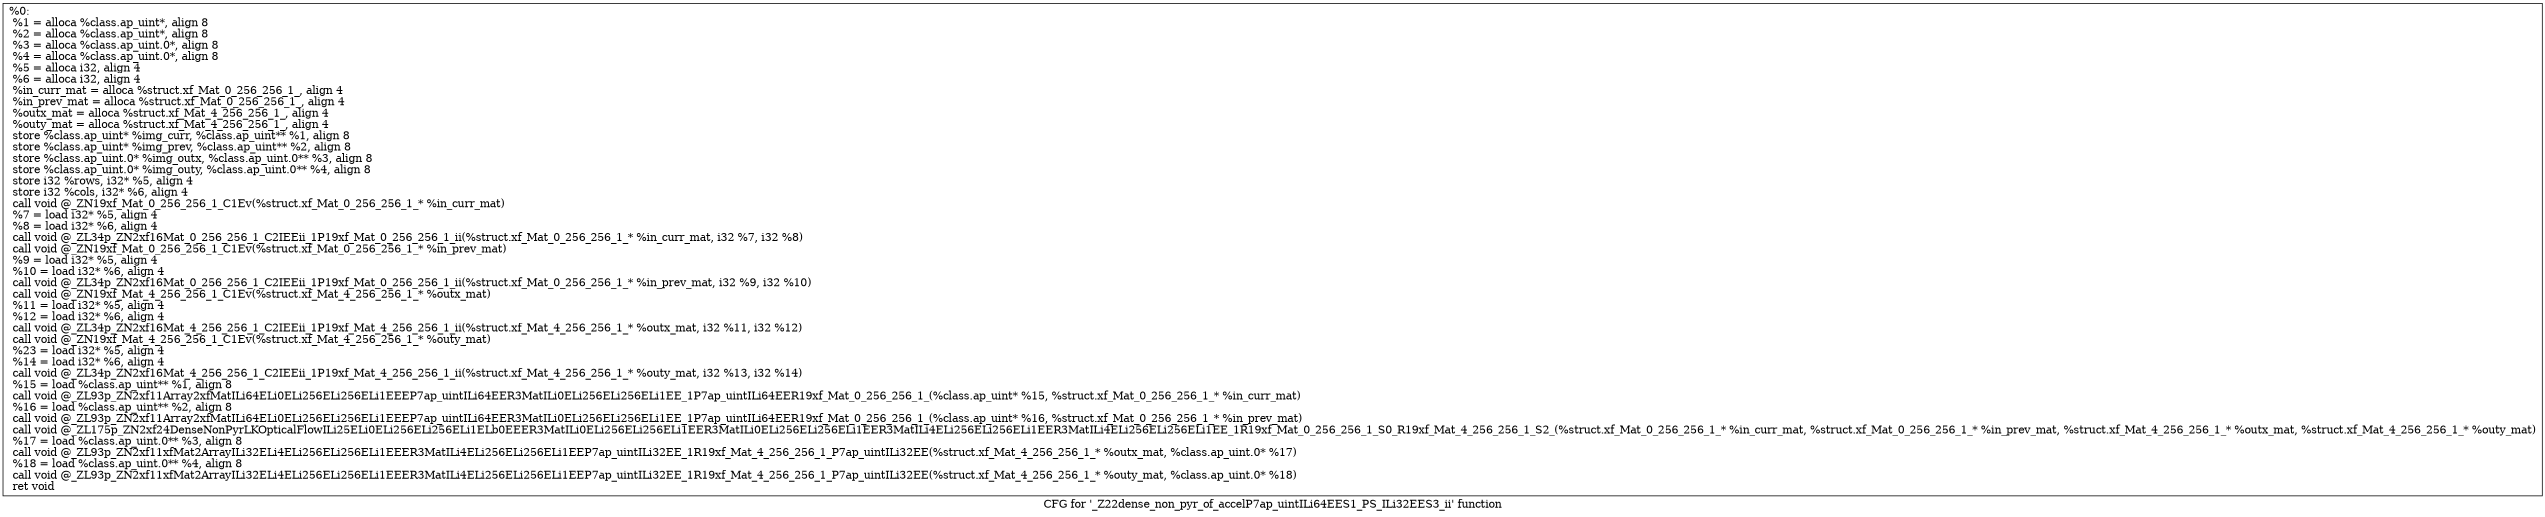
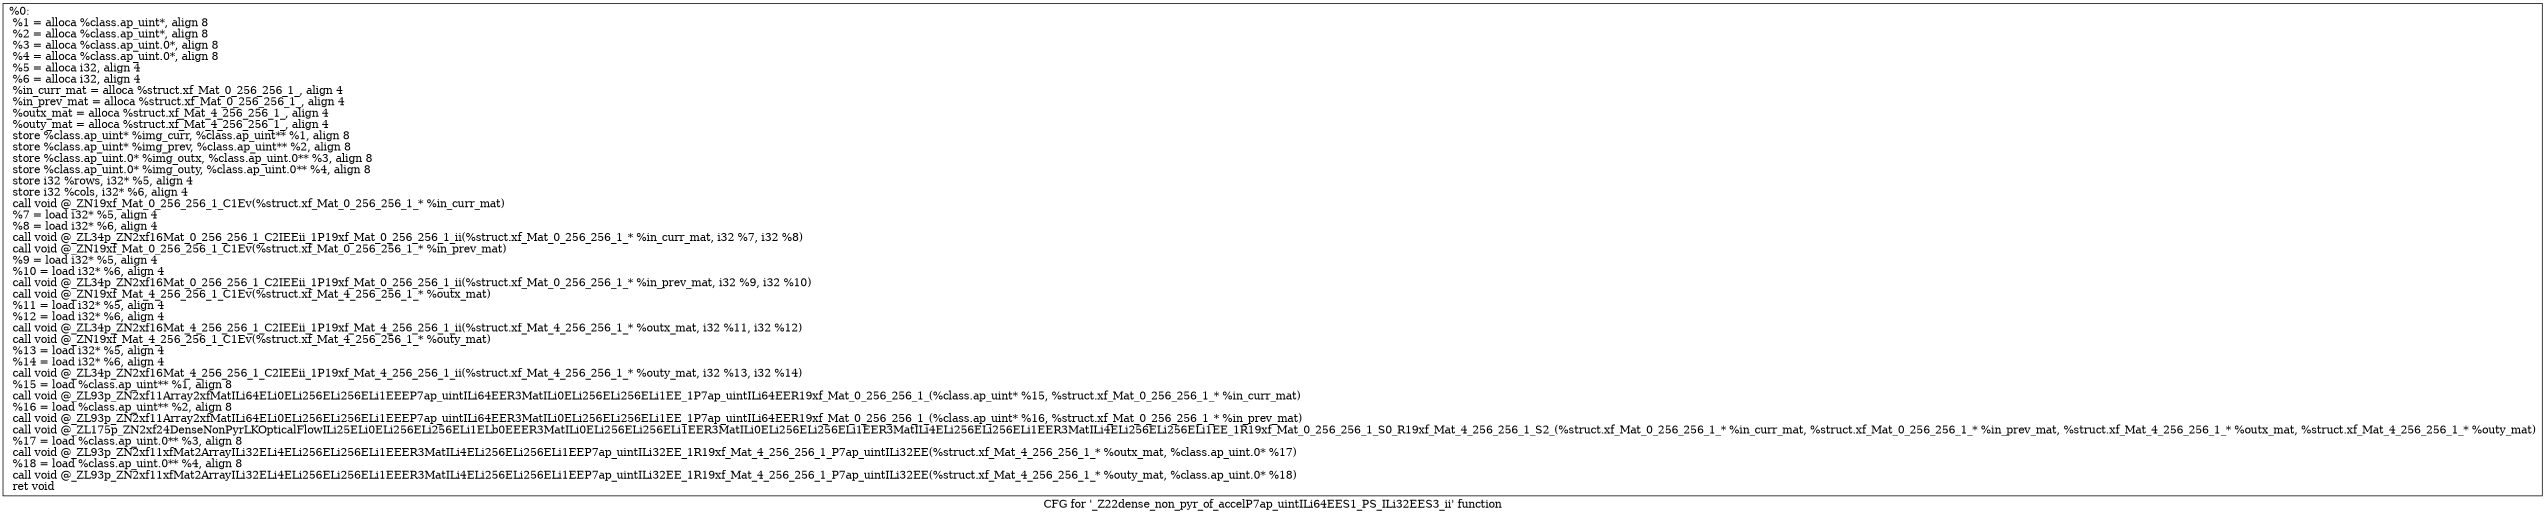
(87, 351) -> (87, 351)
